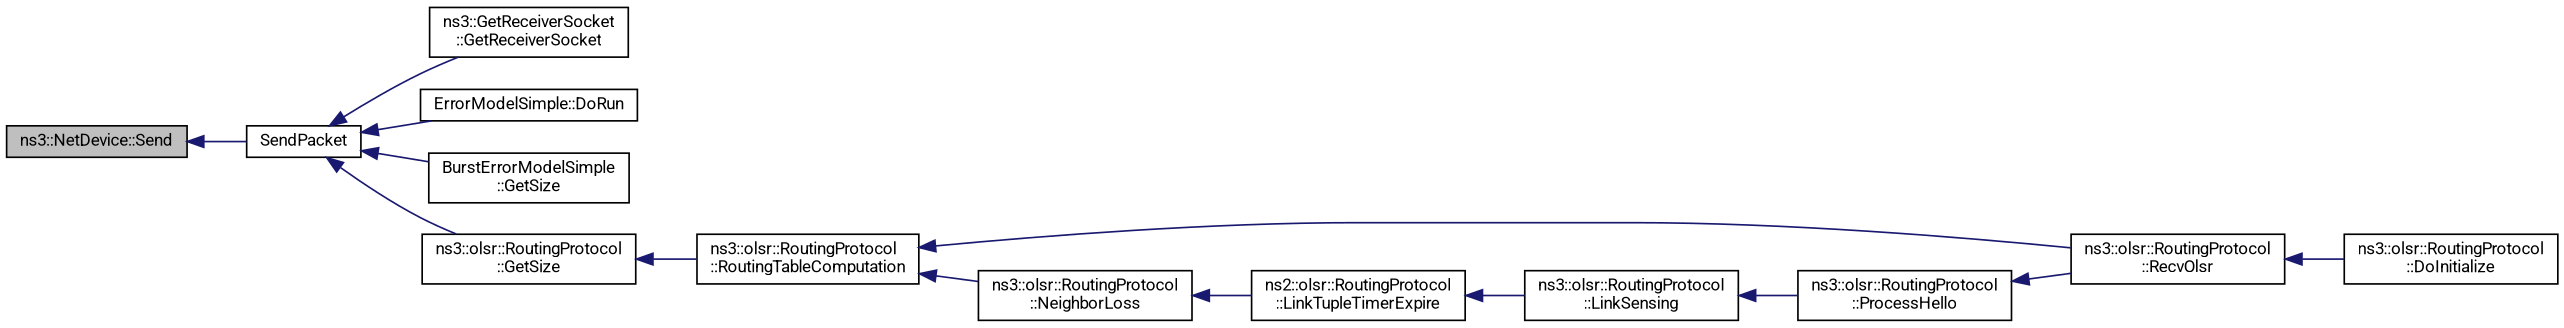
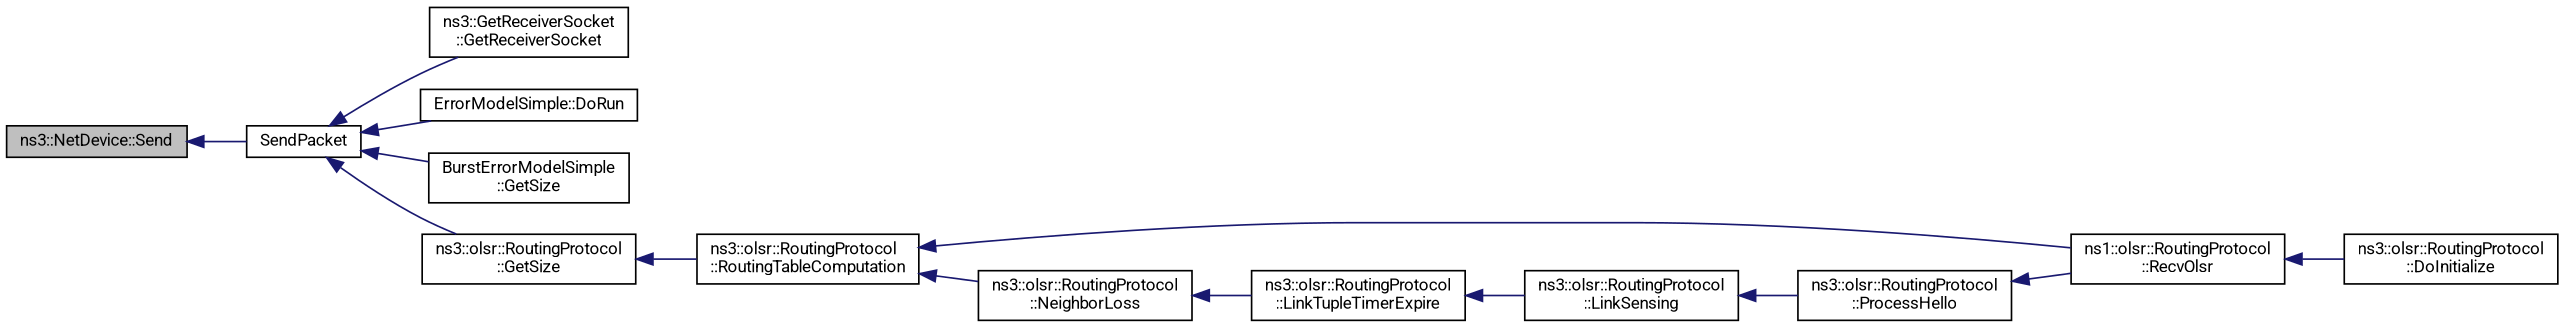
(2178, 259) -> (2178, 259)
(1358, 296) -> (1358, 296)
